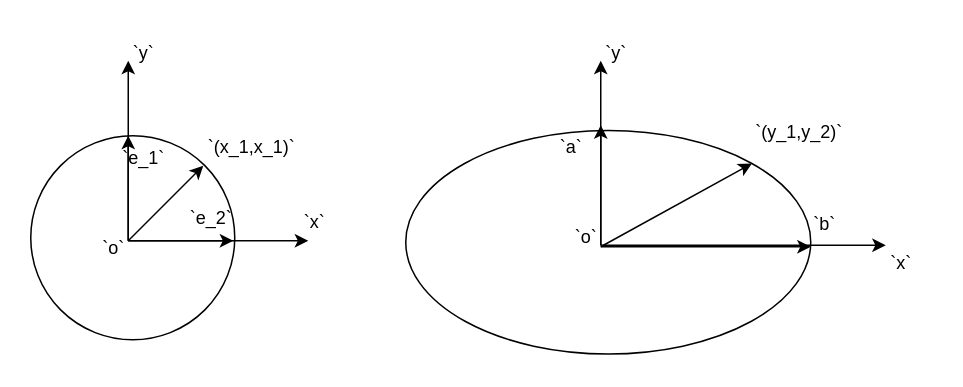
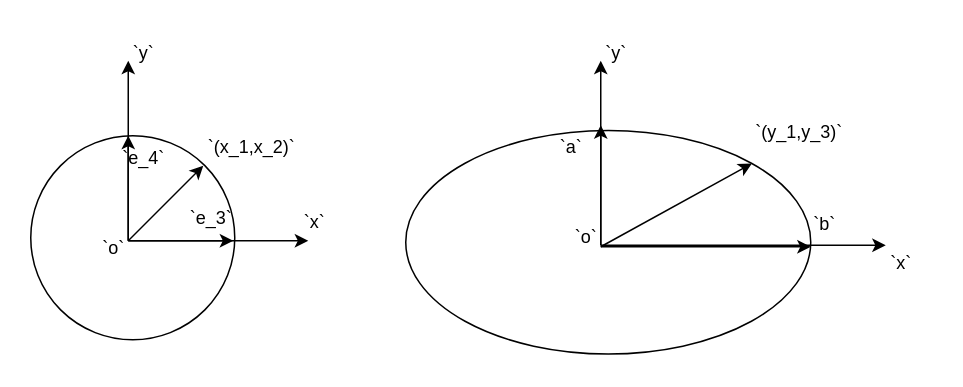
(800, 133) -> (800, 133)
(252, 148) -> (252, 148)
(144, 158) -> (144, 158)
(212, 218) -> (212, 218)
